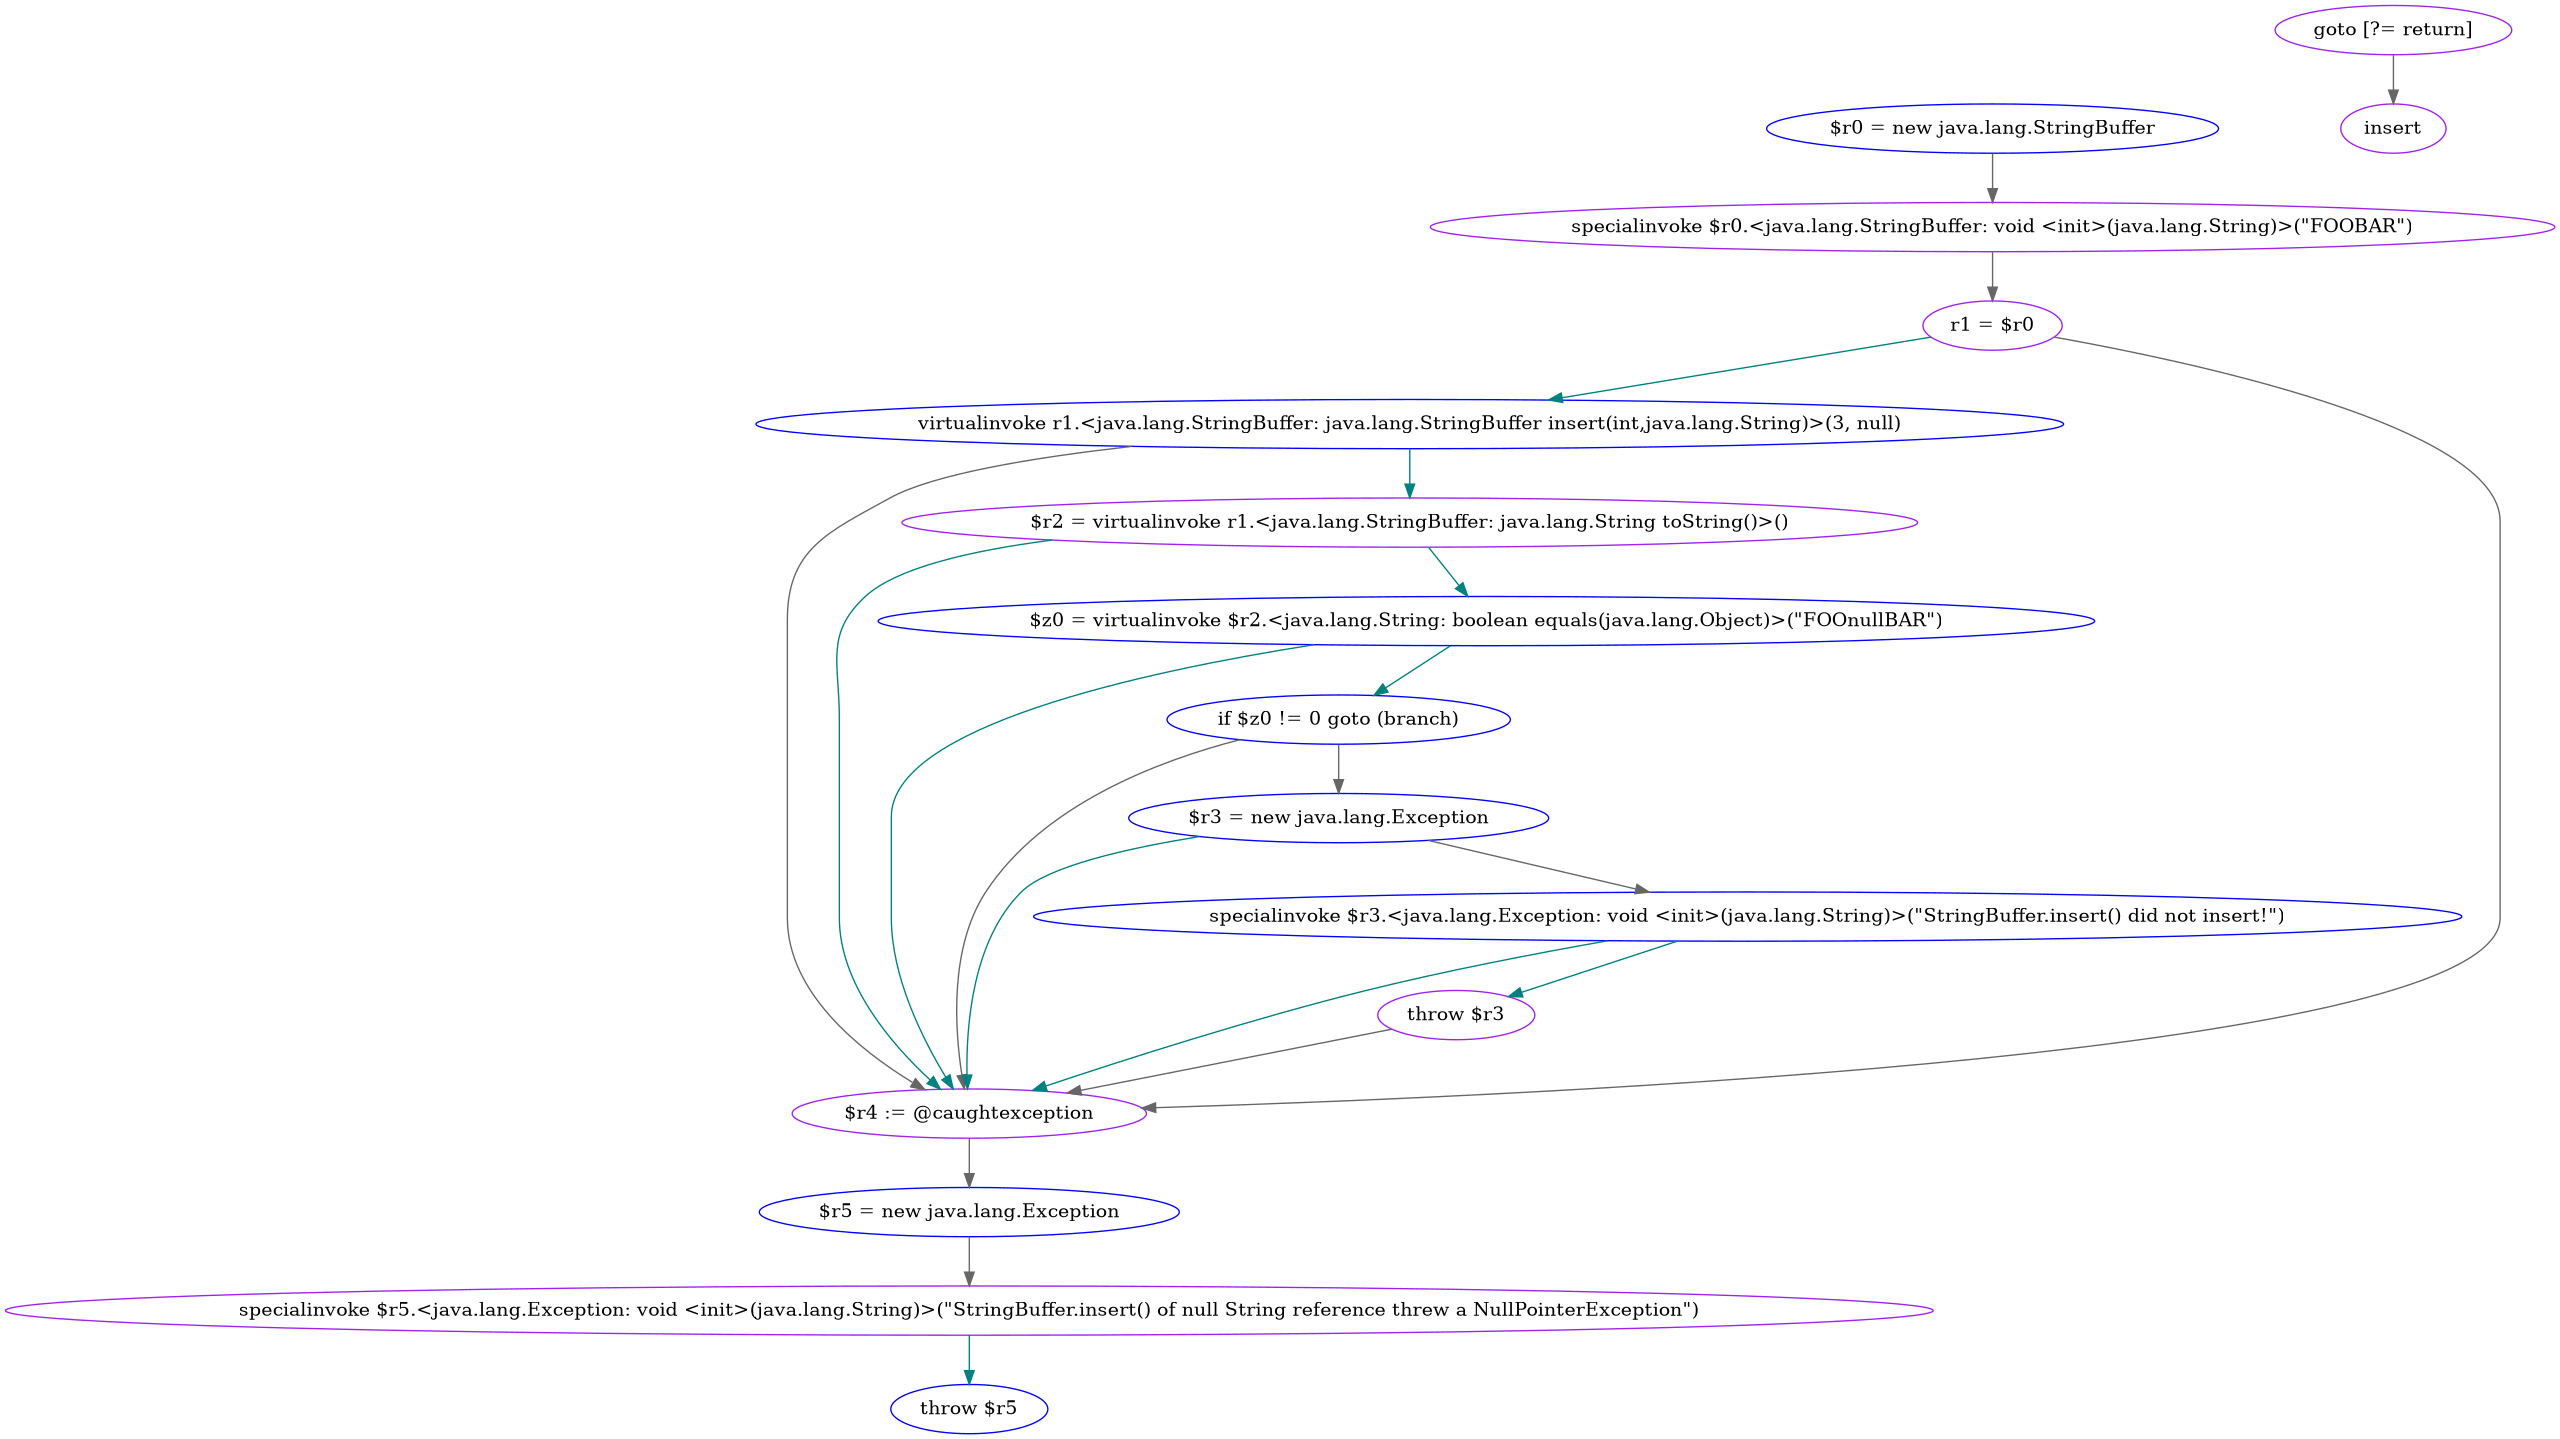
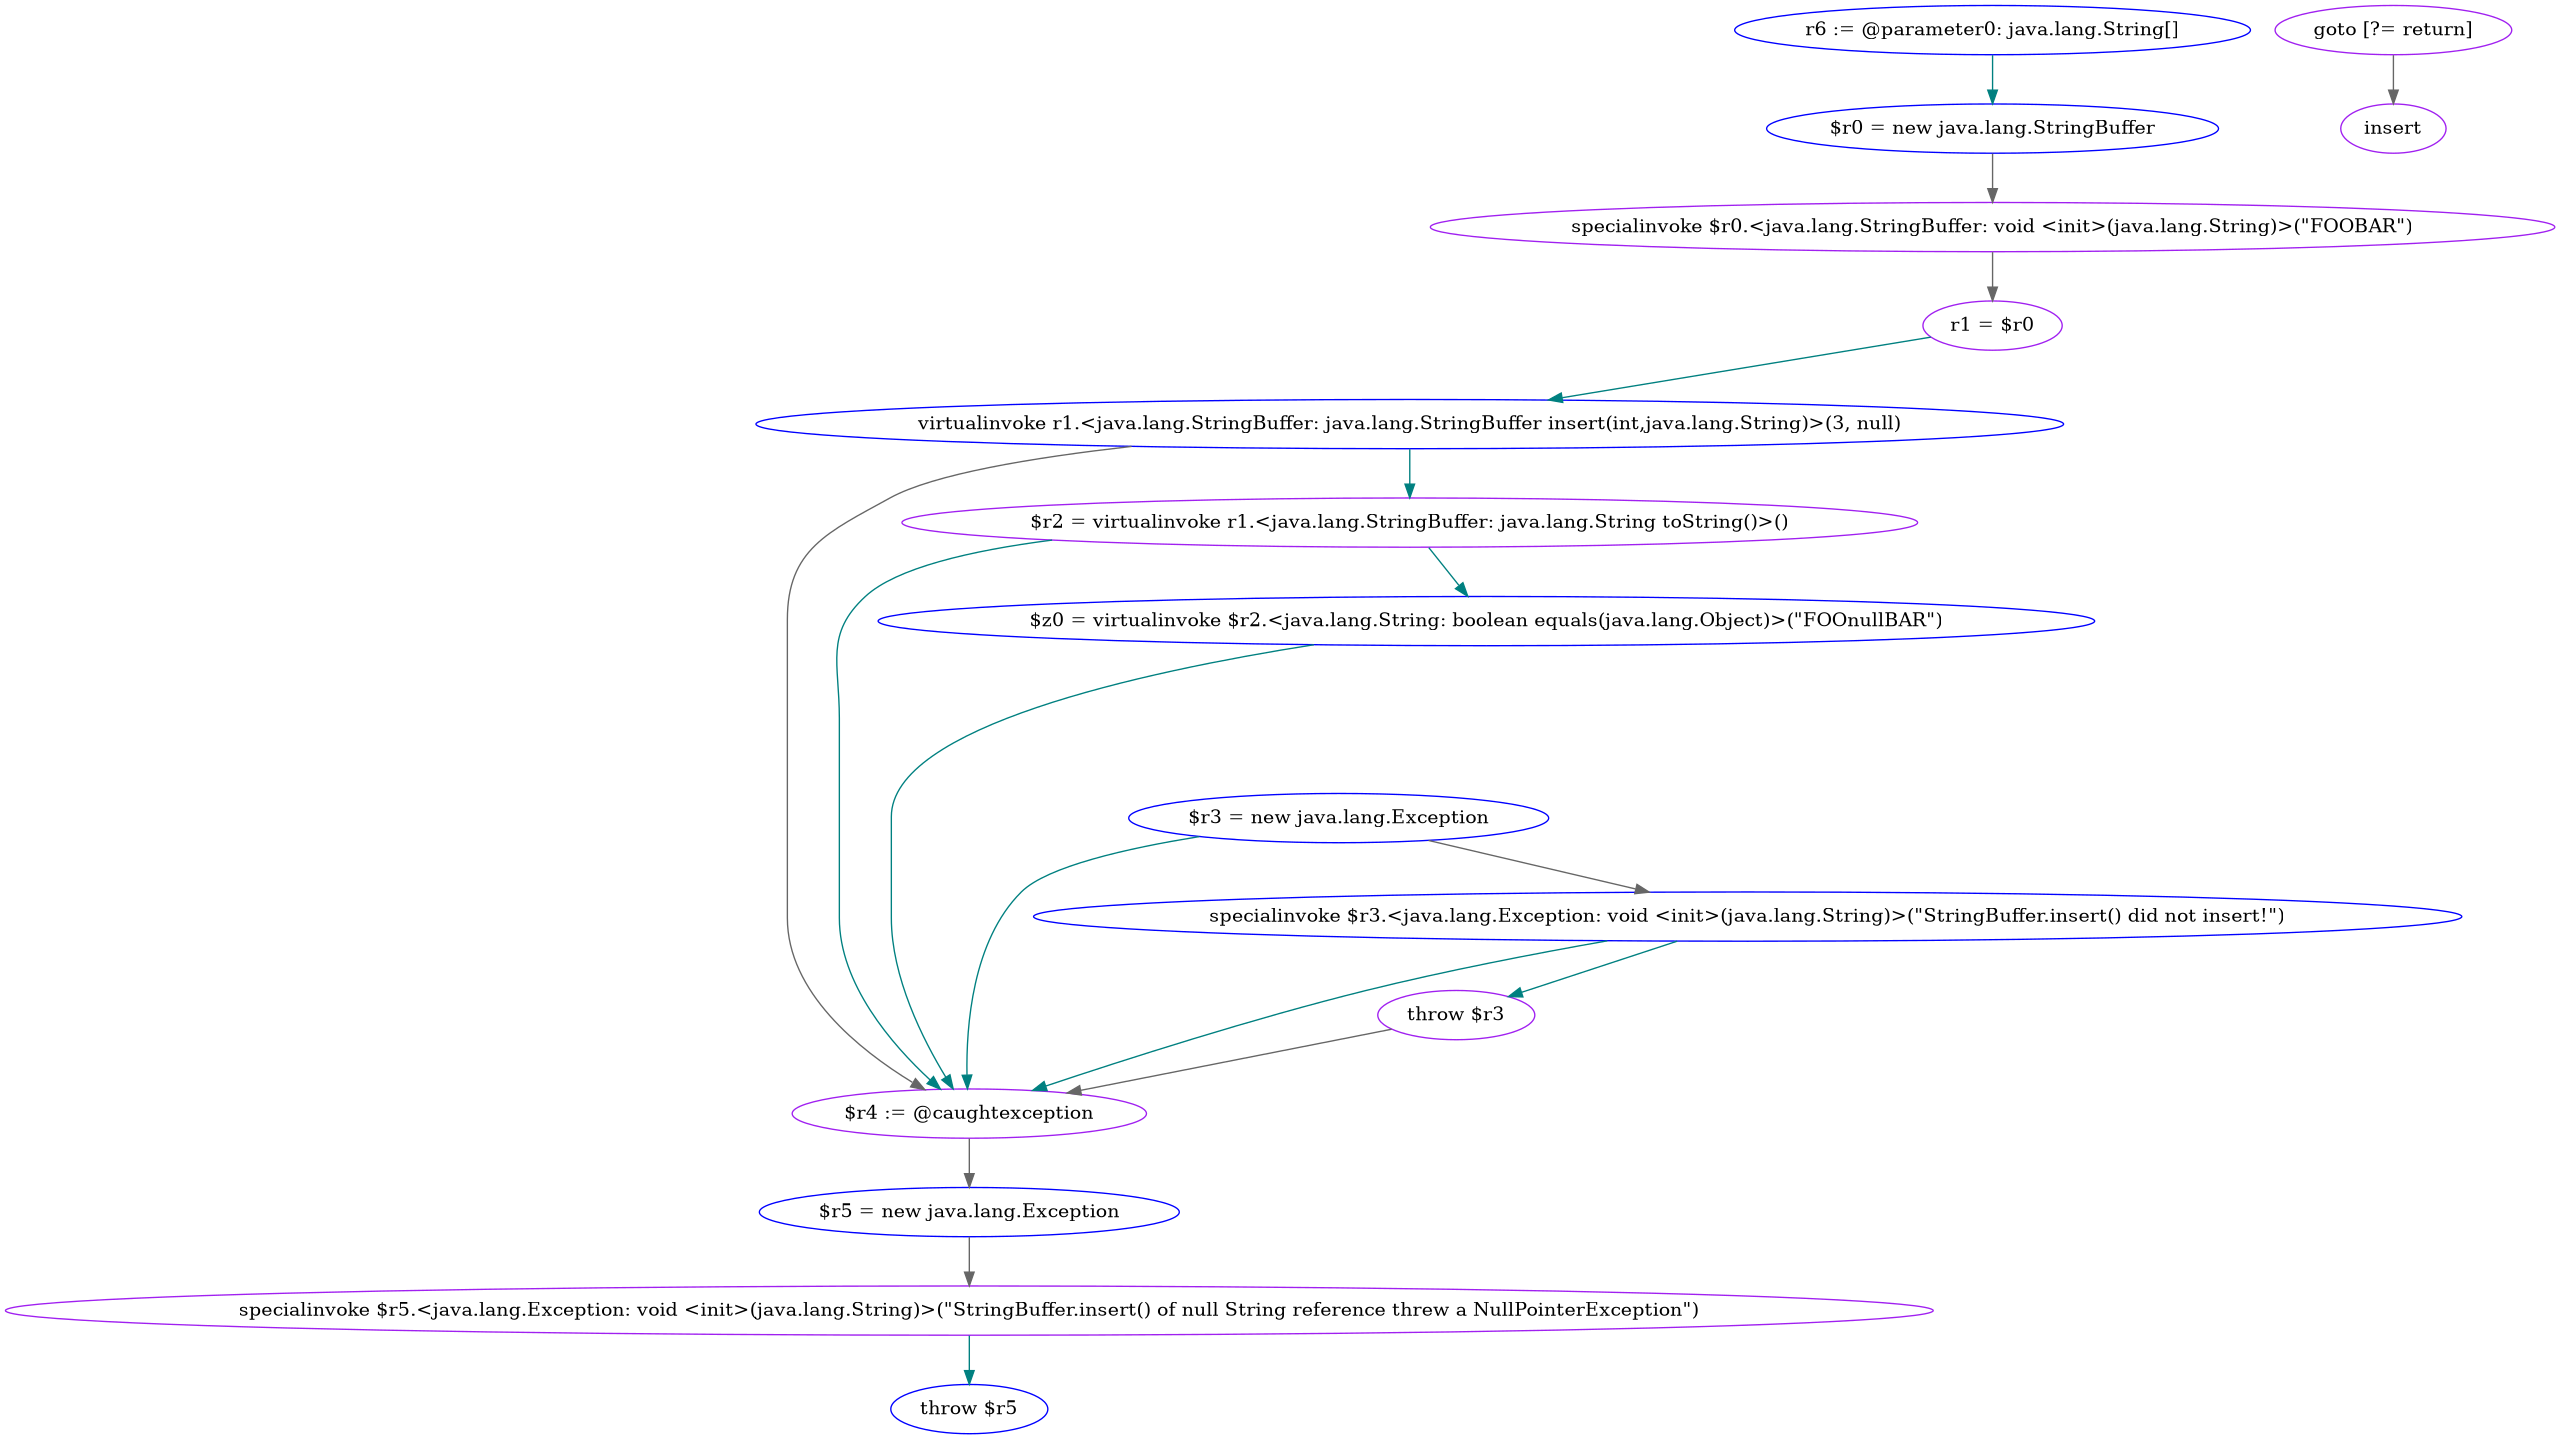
none -> (1993, 30)
(1339, 720) -> none
(2288, 1014) -> none
